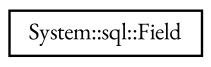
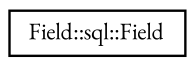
(106, 33) -> (97, 33)
